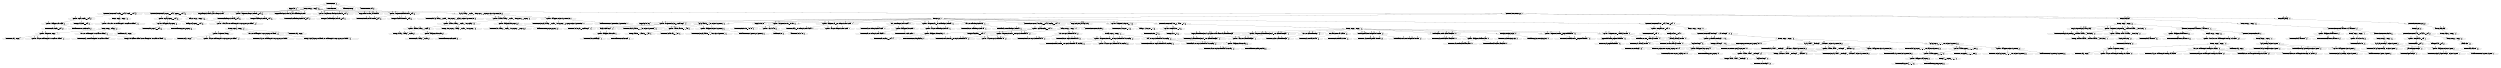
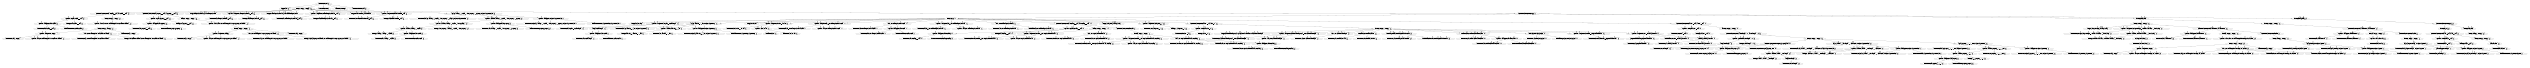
none -> (931, 29)
